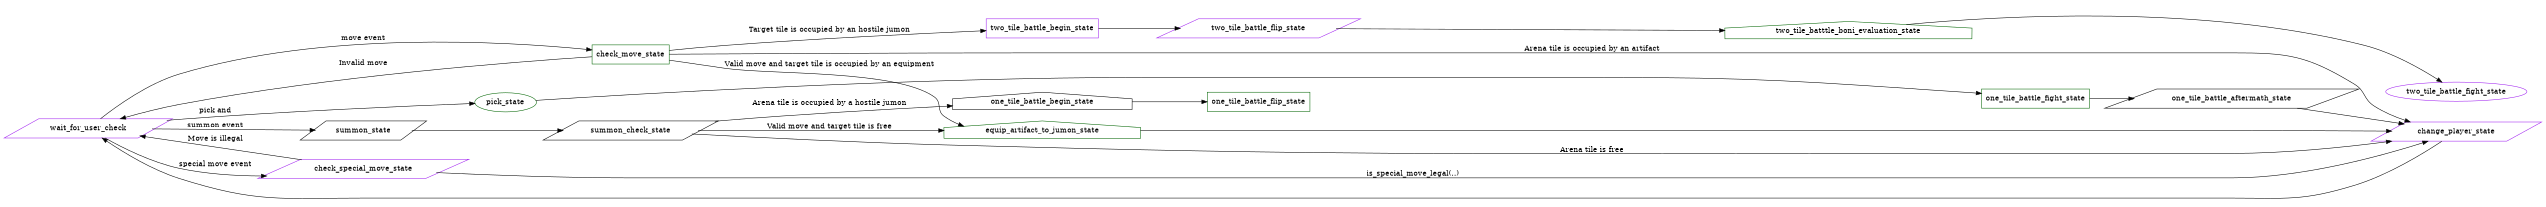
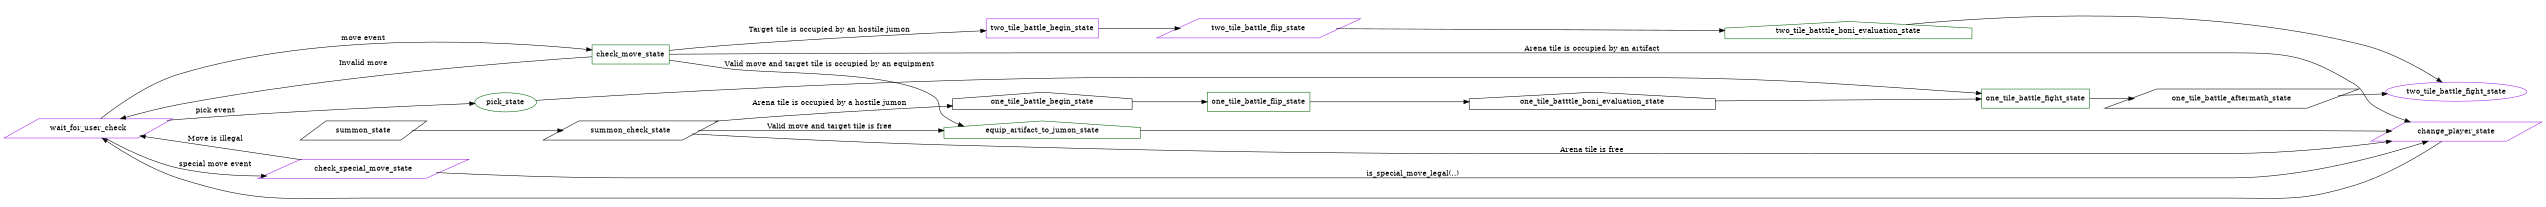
none -> (1592, 102)
(215, 111) -> (215, 111)
(2348, 116) -> (2360, 95)
(231, 130) -> none
